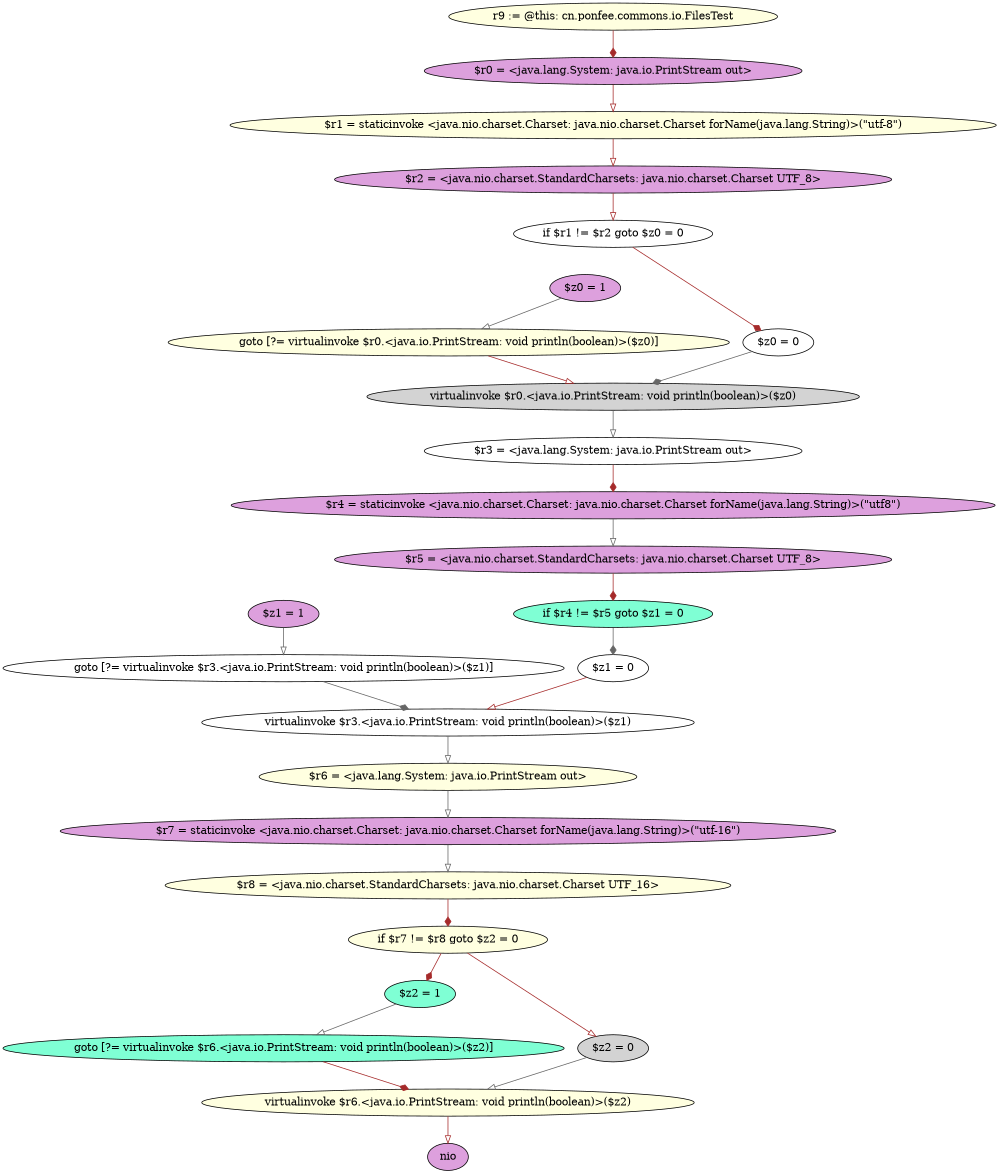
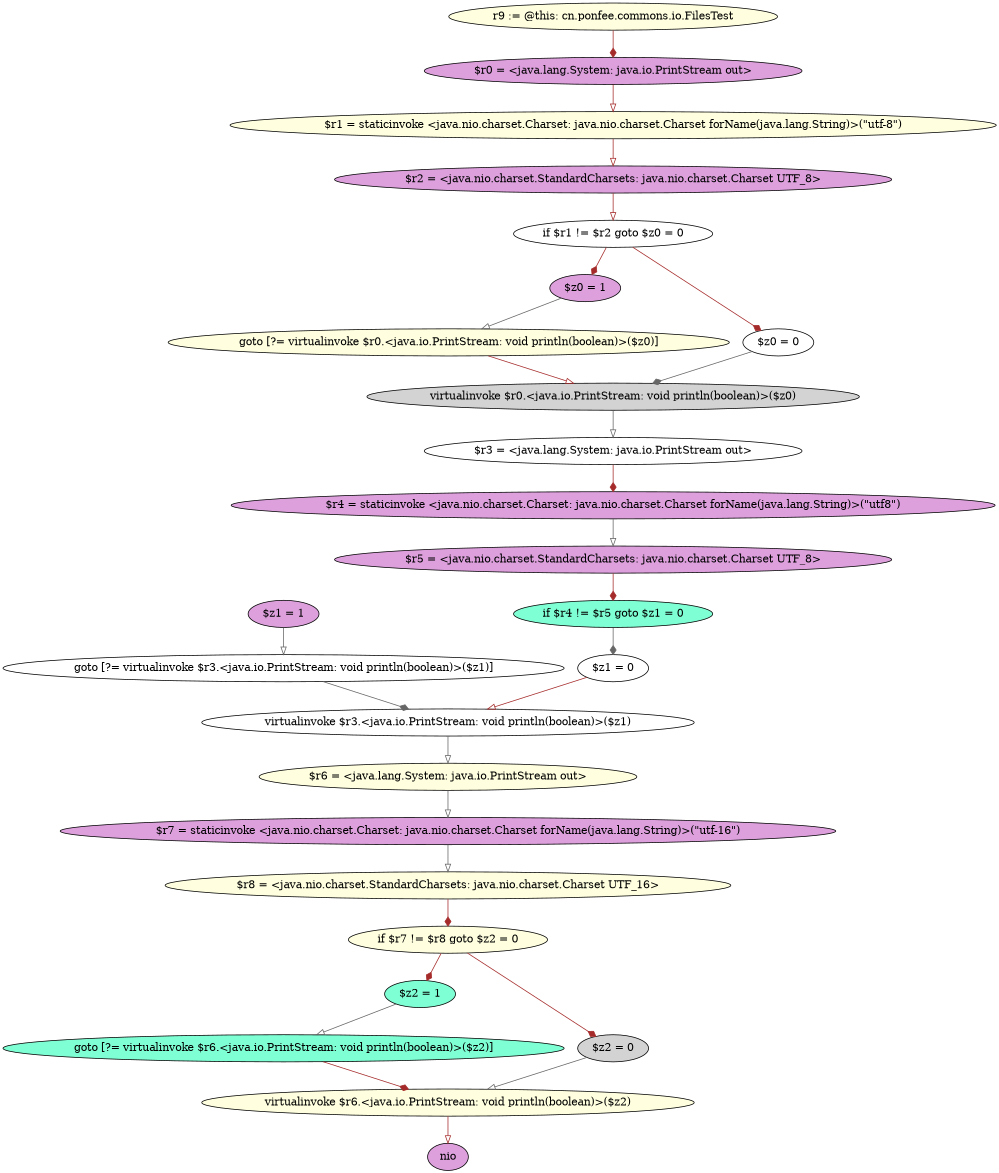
none -> (601, 257)
(528, 993) -> (528, 993)
